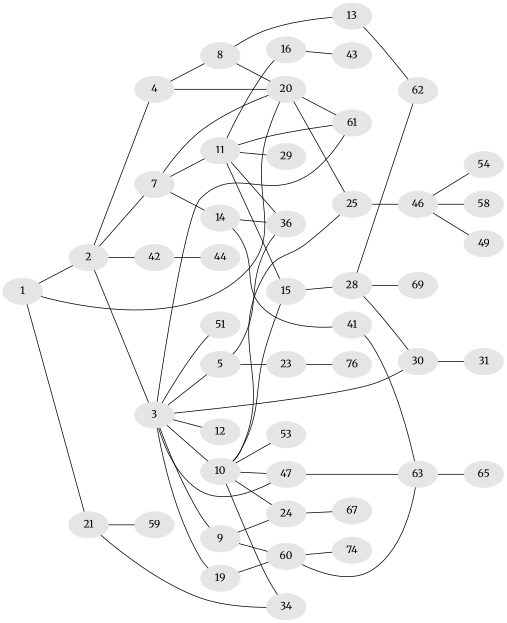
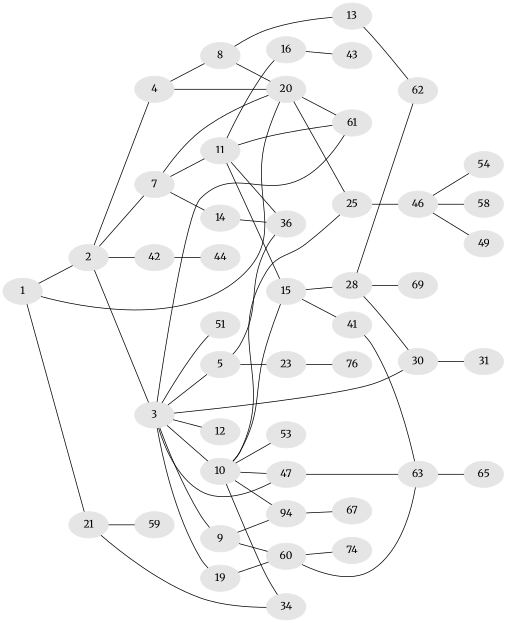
(286, 157) -> none
(259, 303) -> (319, 308)
(286, 514) -> (286, 514)
